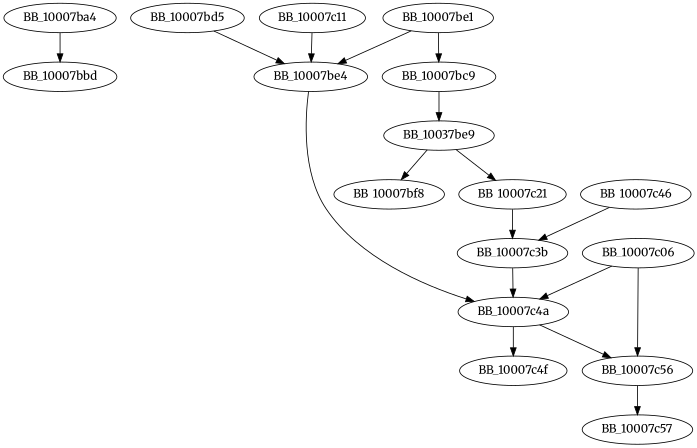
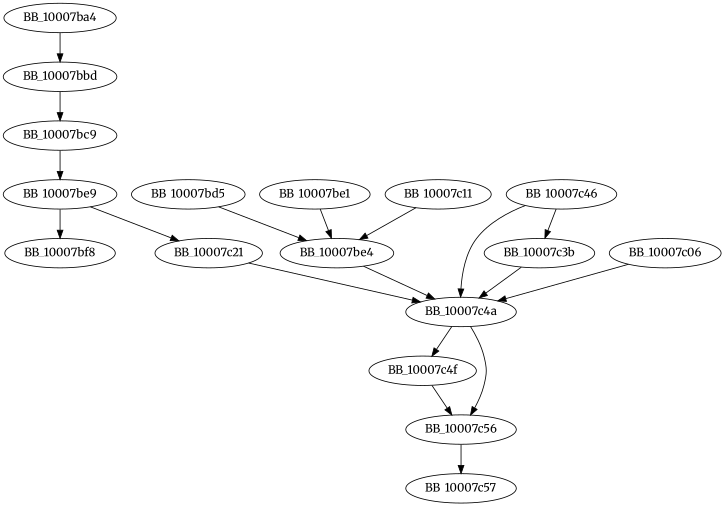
(439, 43) -> (60, 102)
(439, 136) -> (60, 194)
(512, 220) -> (331, 282)
none -> (479, 236)
(638, 308) -> (440, 397)
